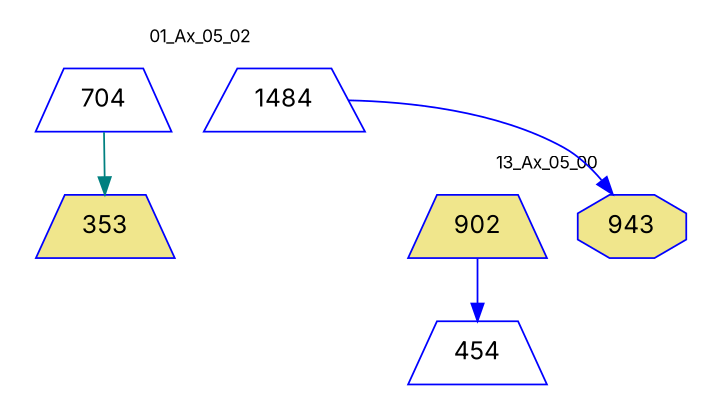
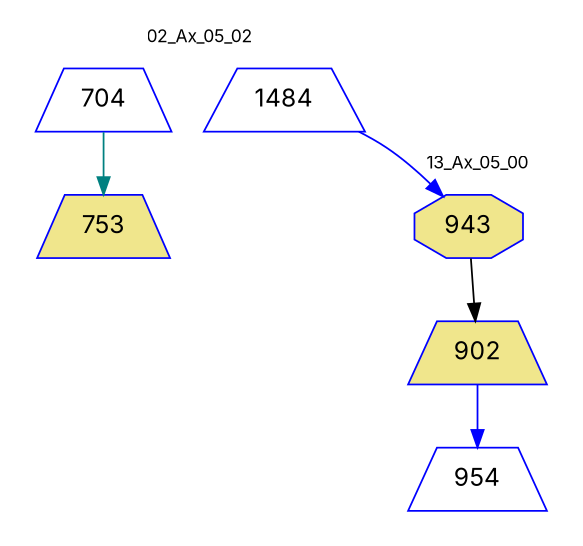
(200, 38) -> (200, 38)
(105, 226) -> (104, 226)
none -> (473, 281)
(478, 353) -> (478, 479)
